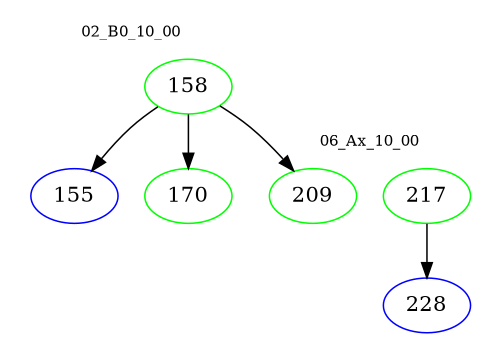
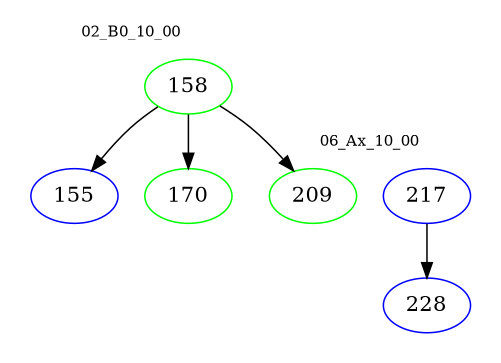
(427, 196) -> (427, 196)
